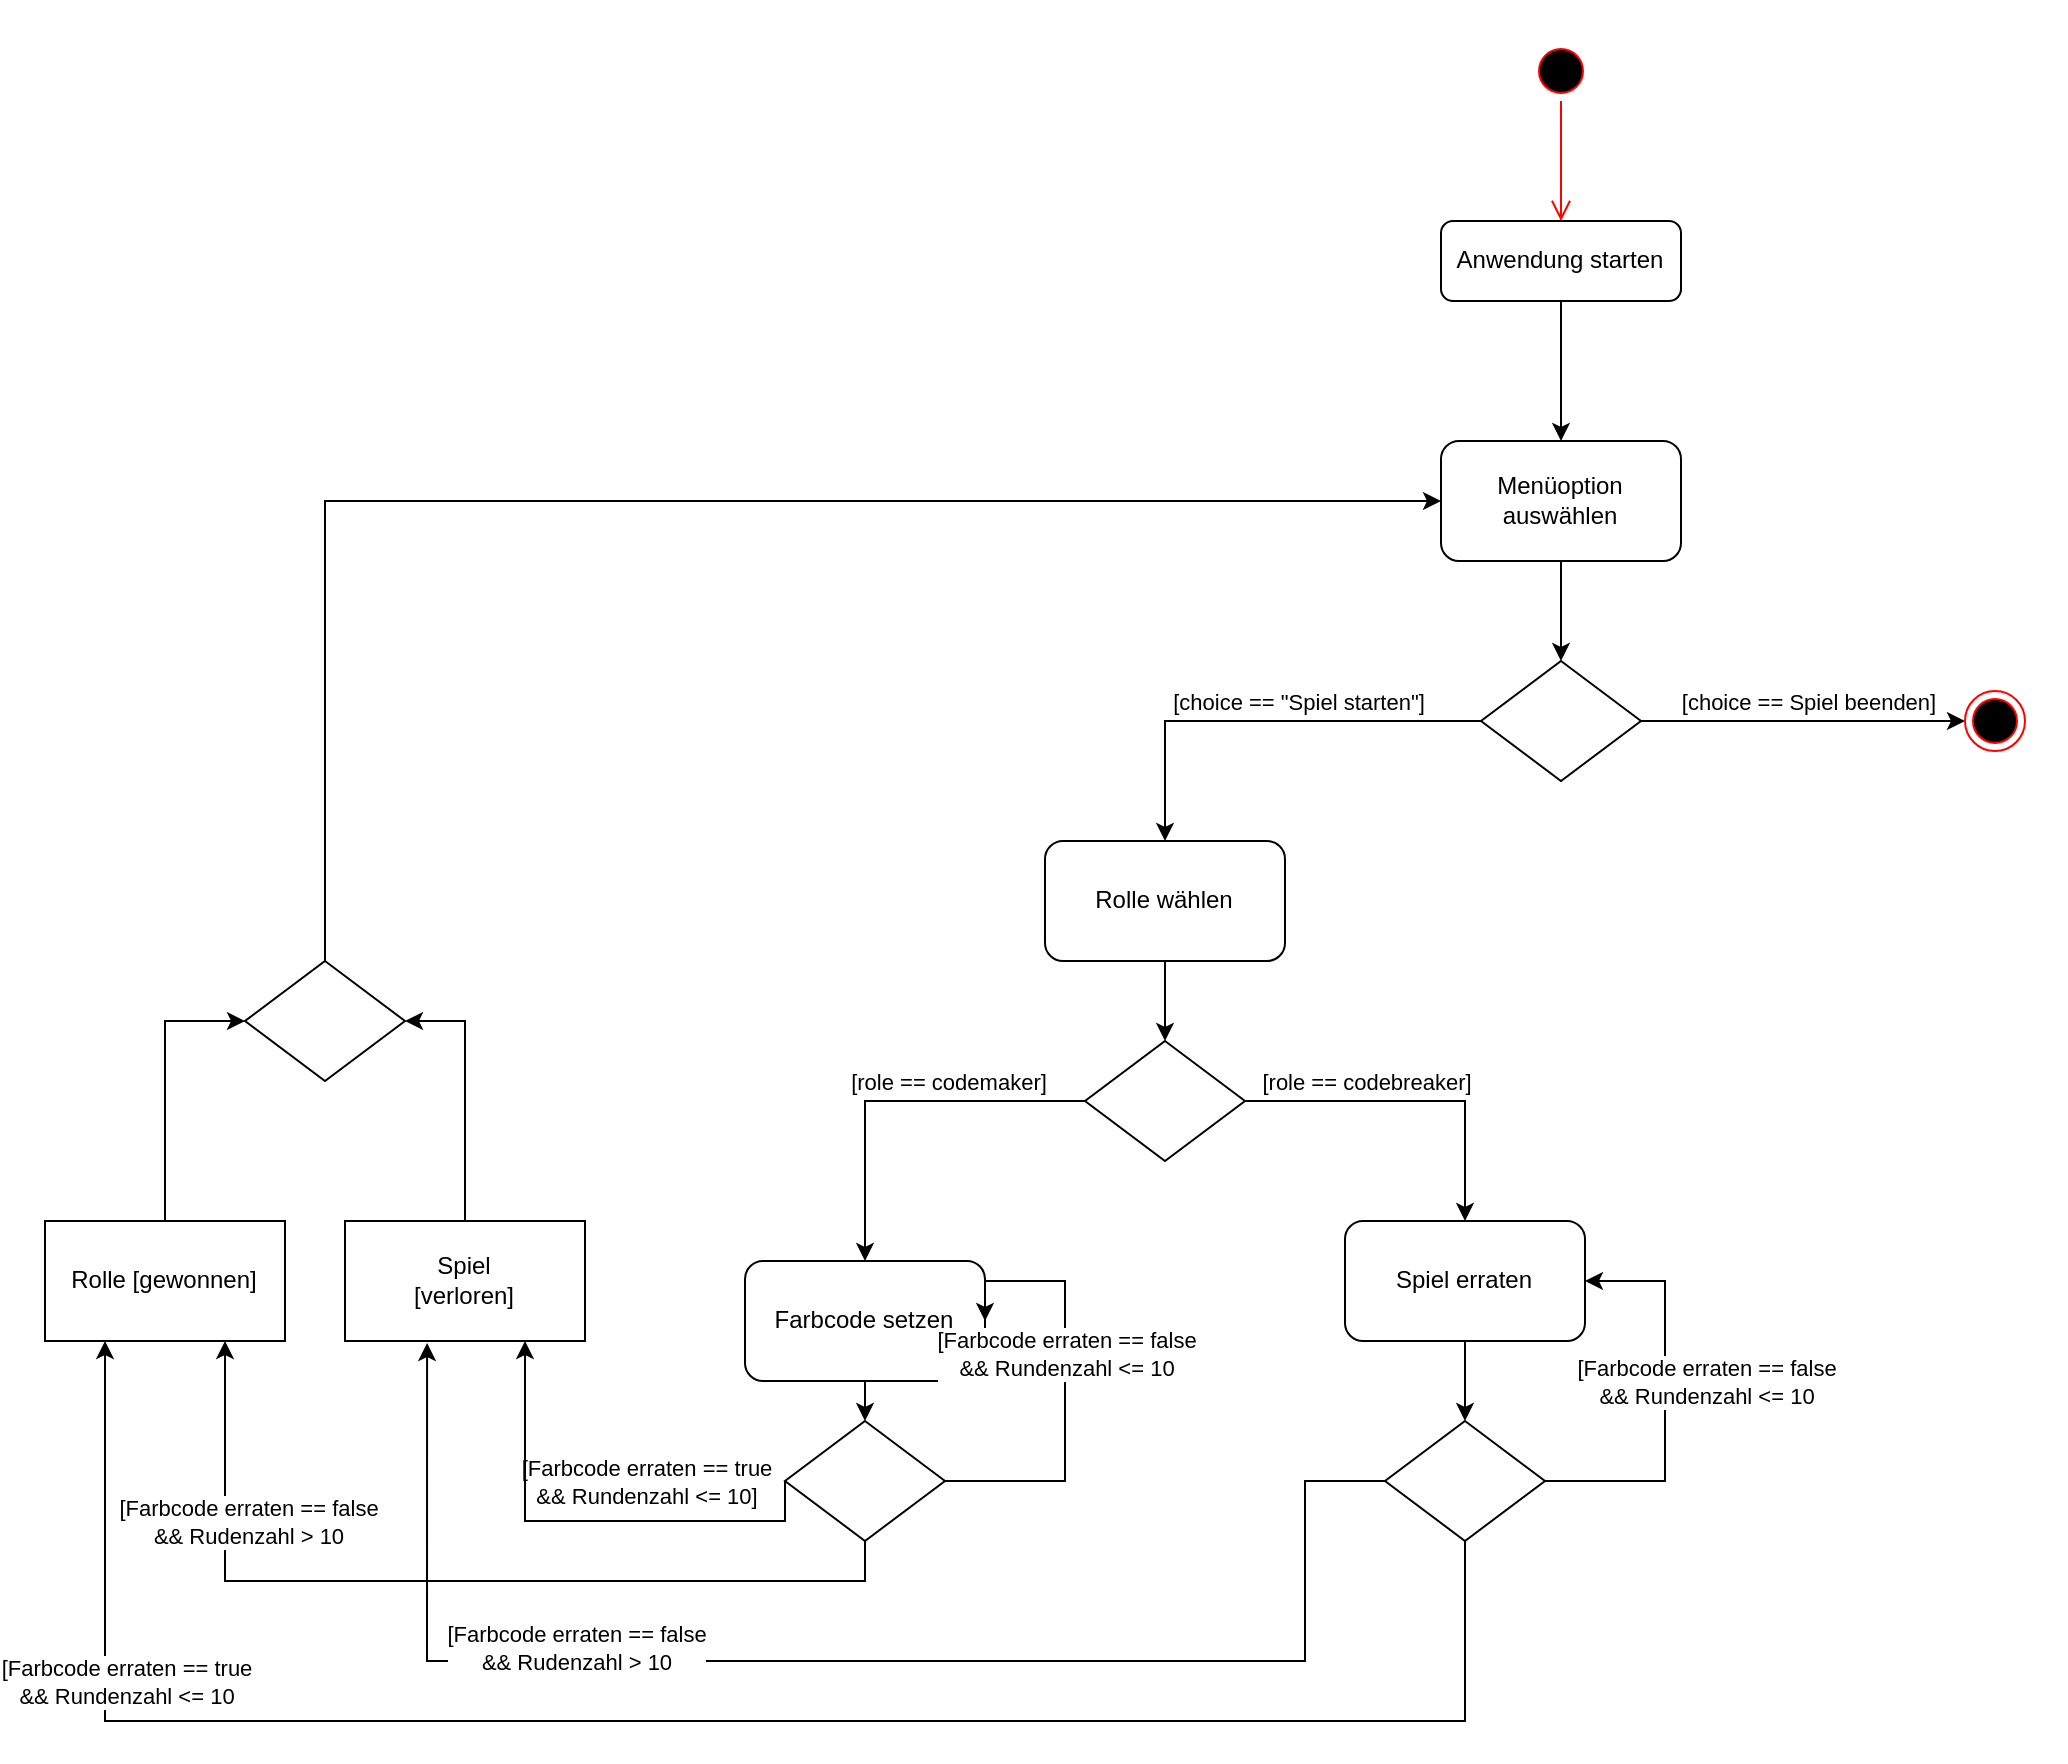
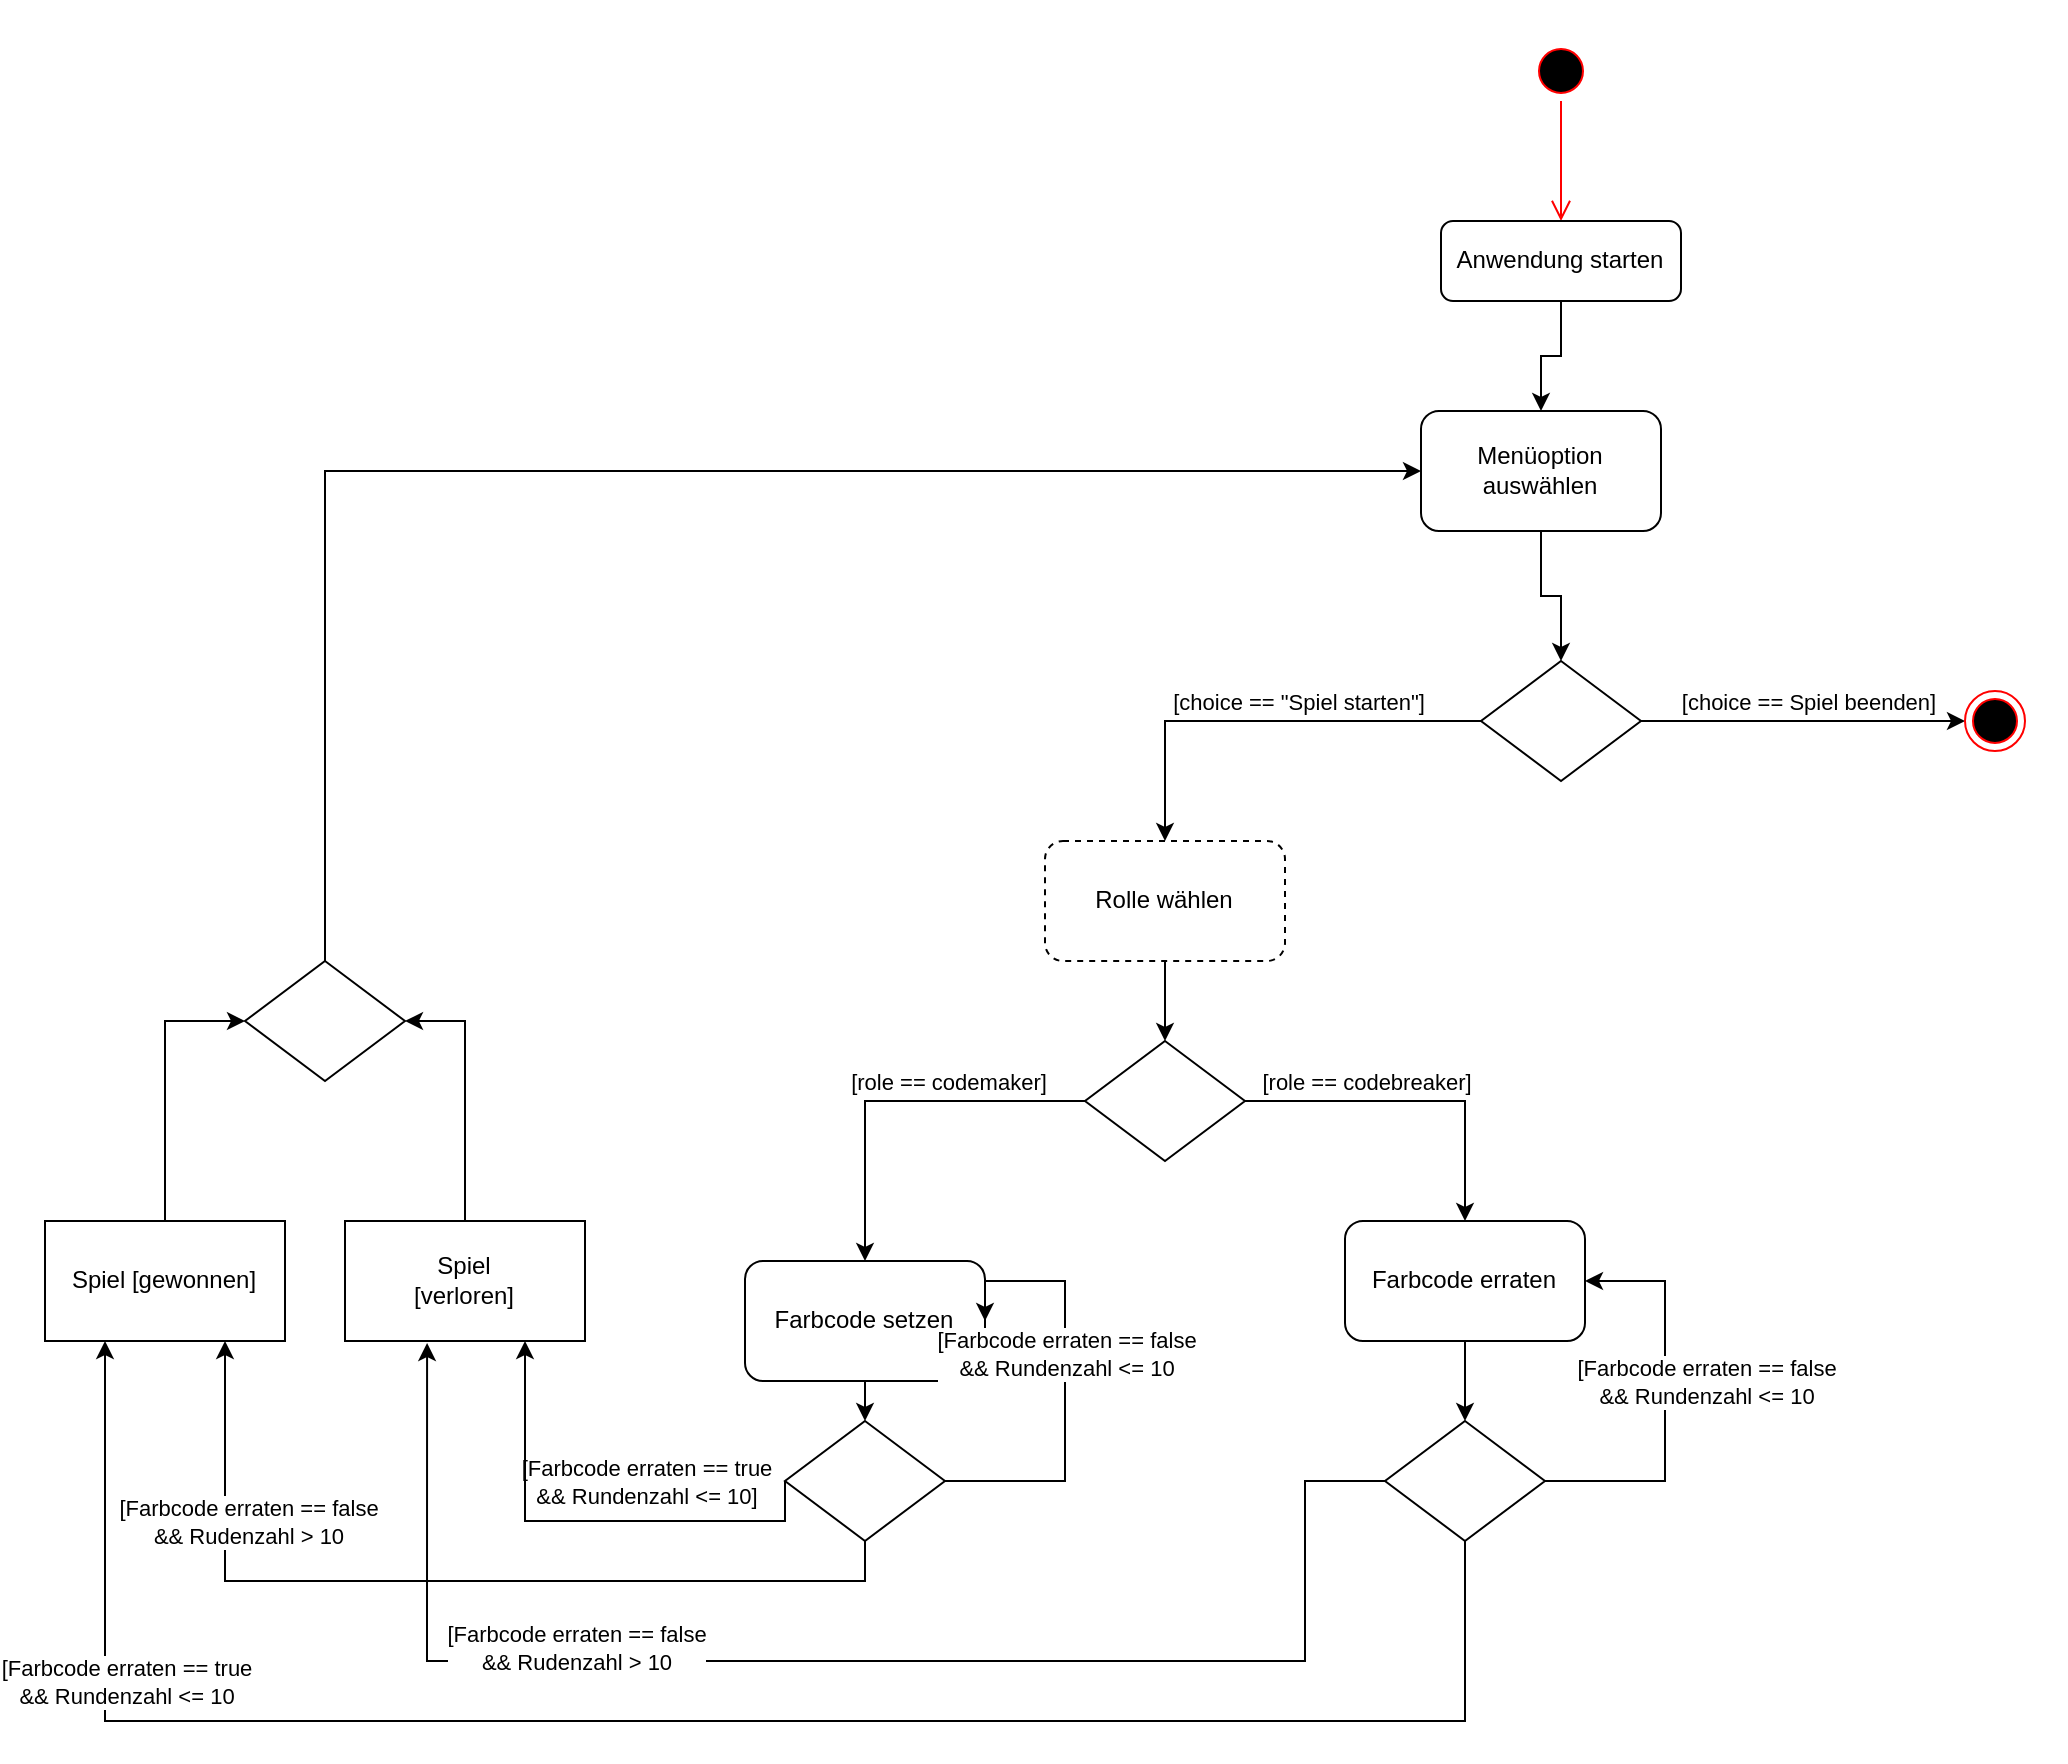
(1561, 501) -> (1541, 471)
(1165, 901) -> (1165, 901)
(165, 1281) -> (165, 1281)
(1465, 1281) -> (1465, 1281)
